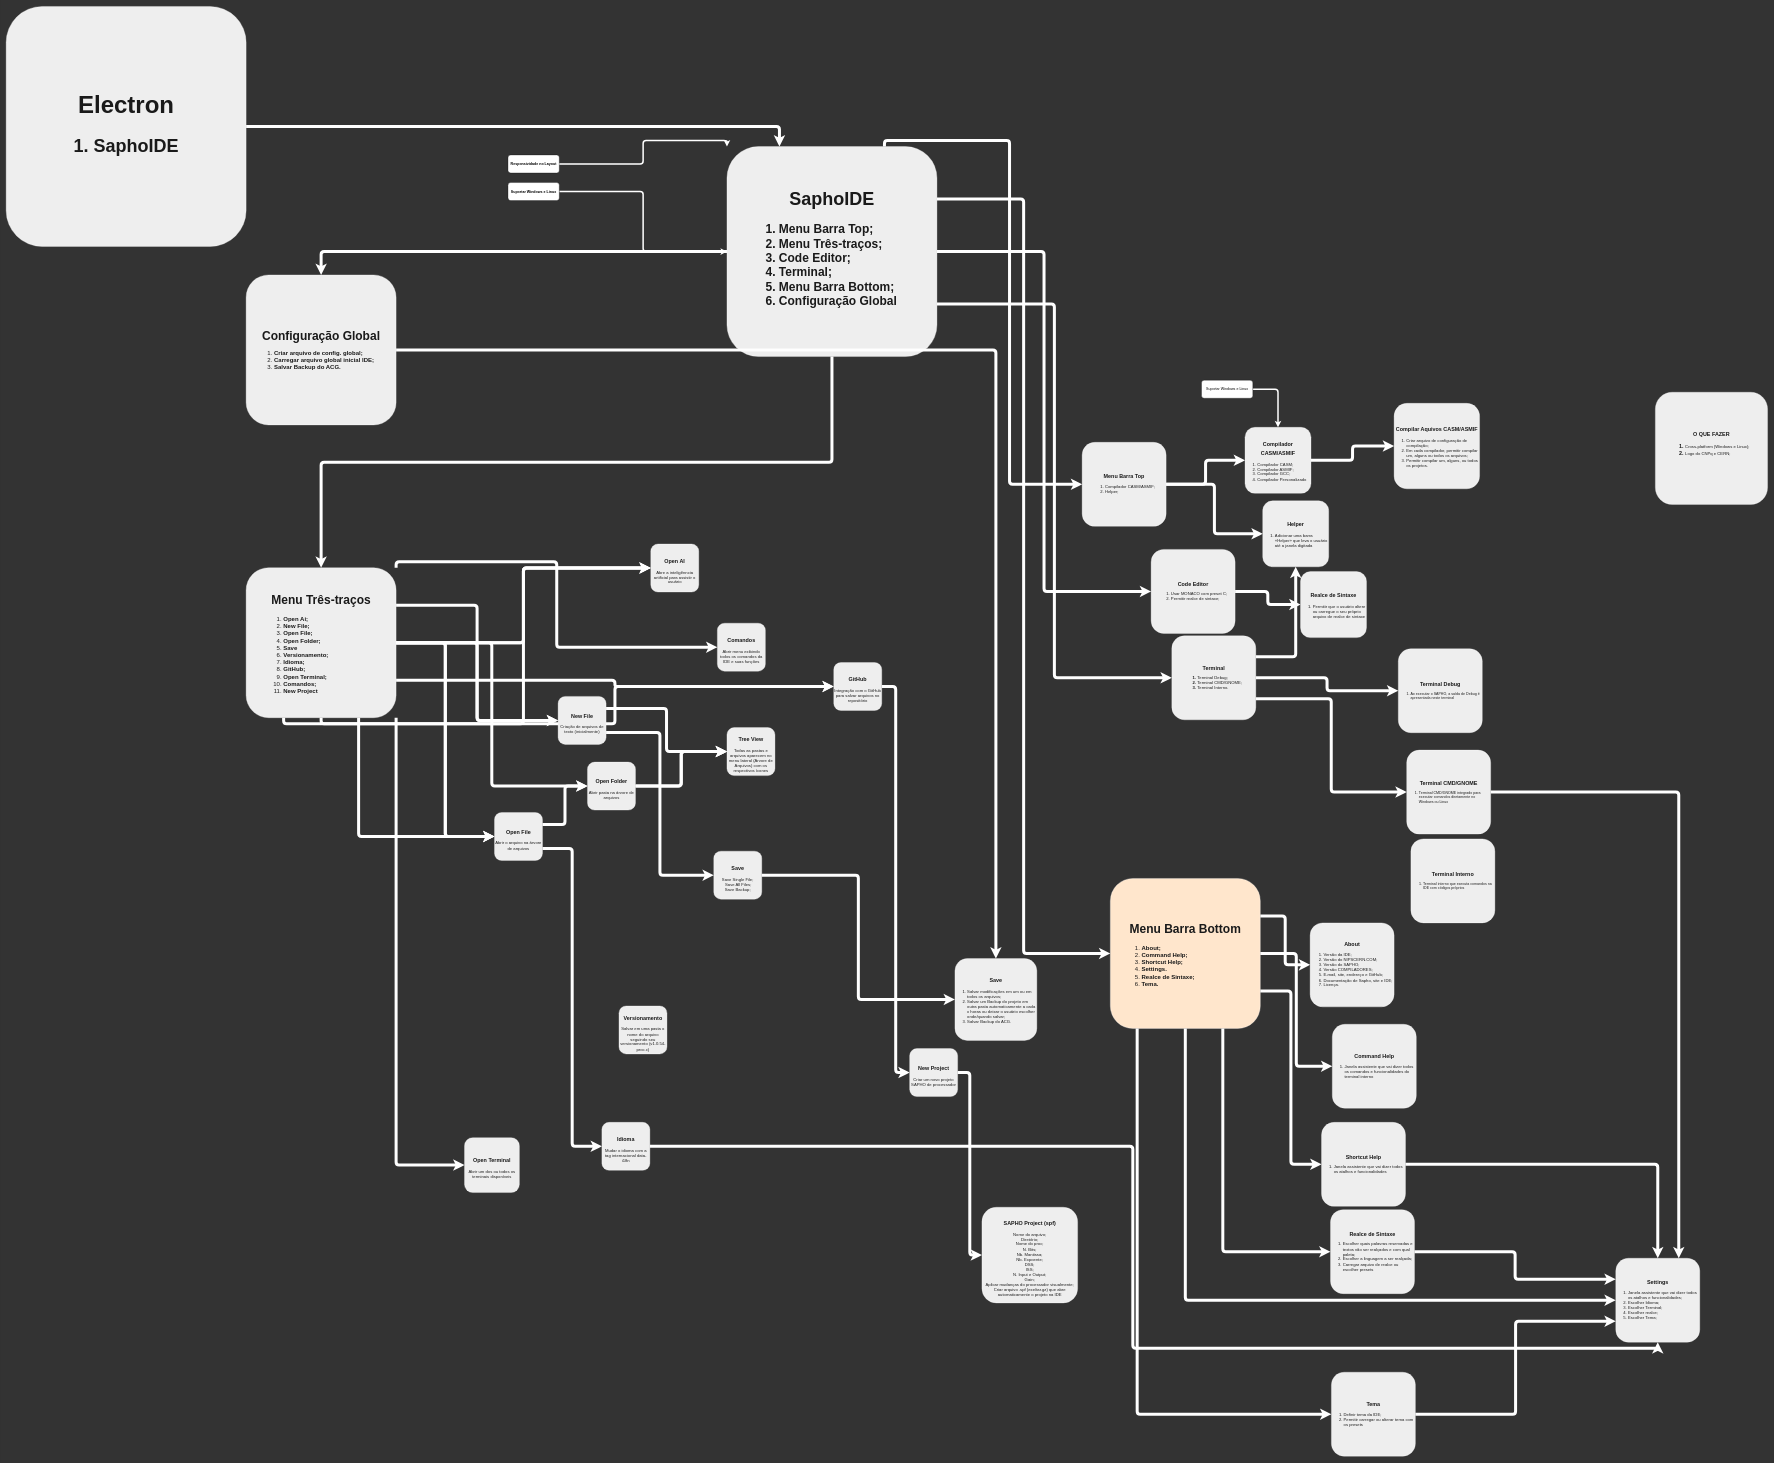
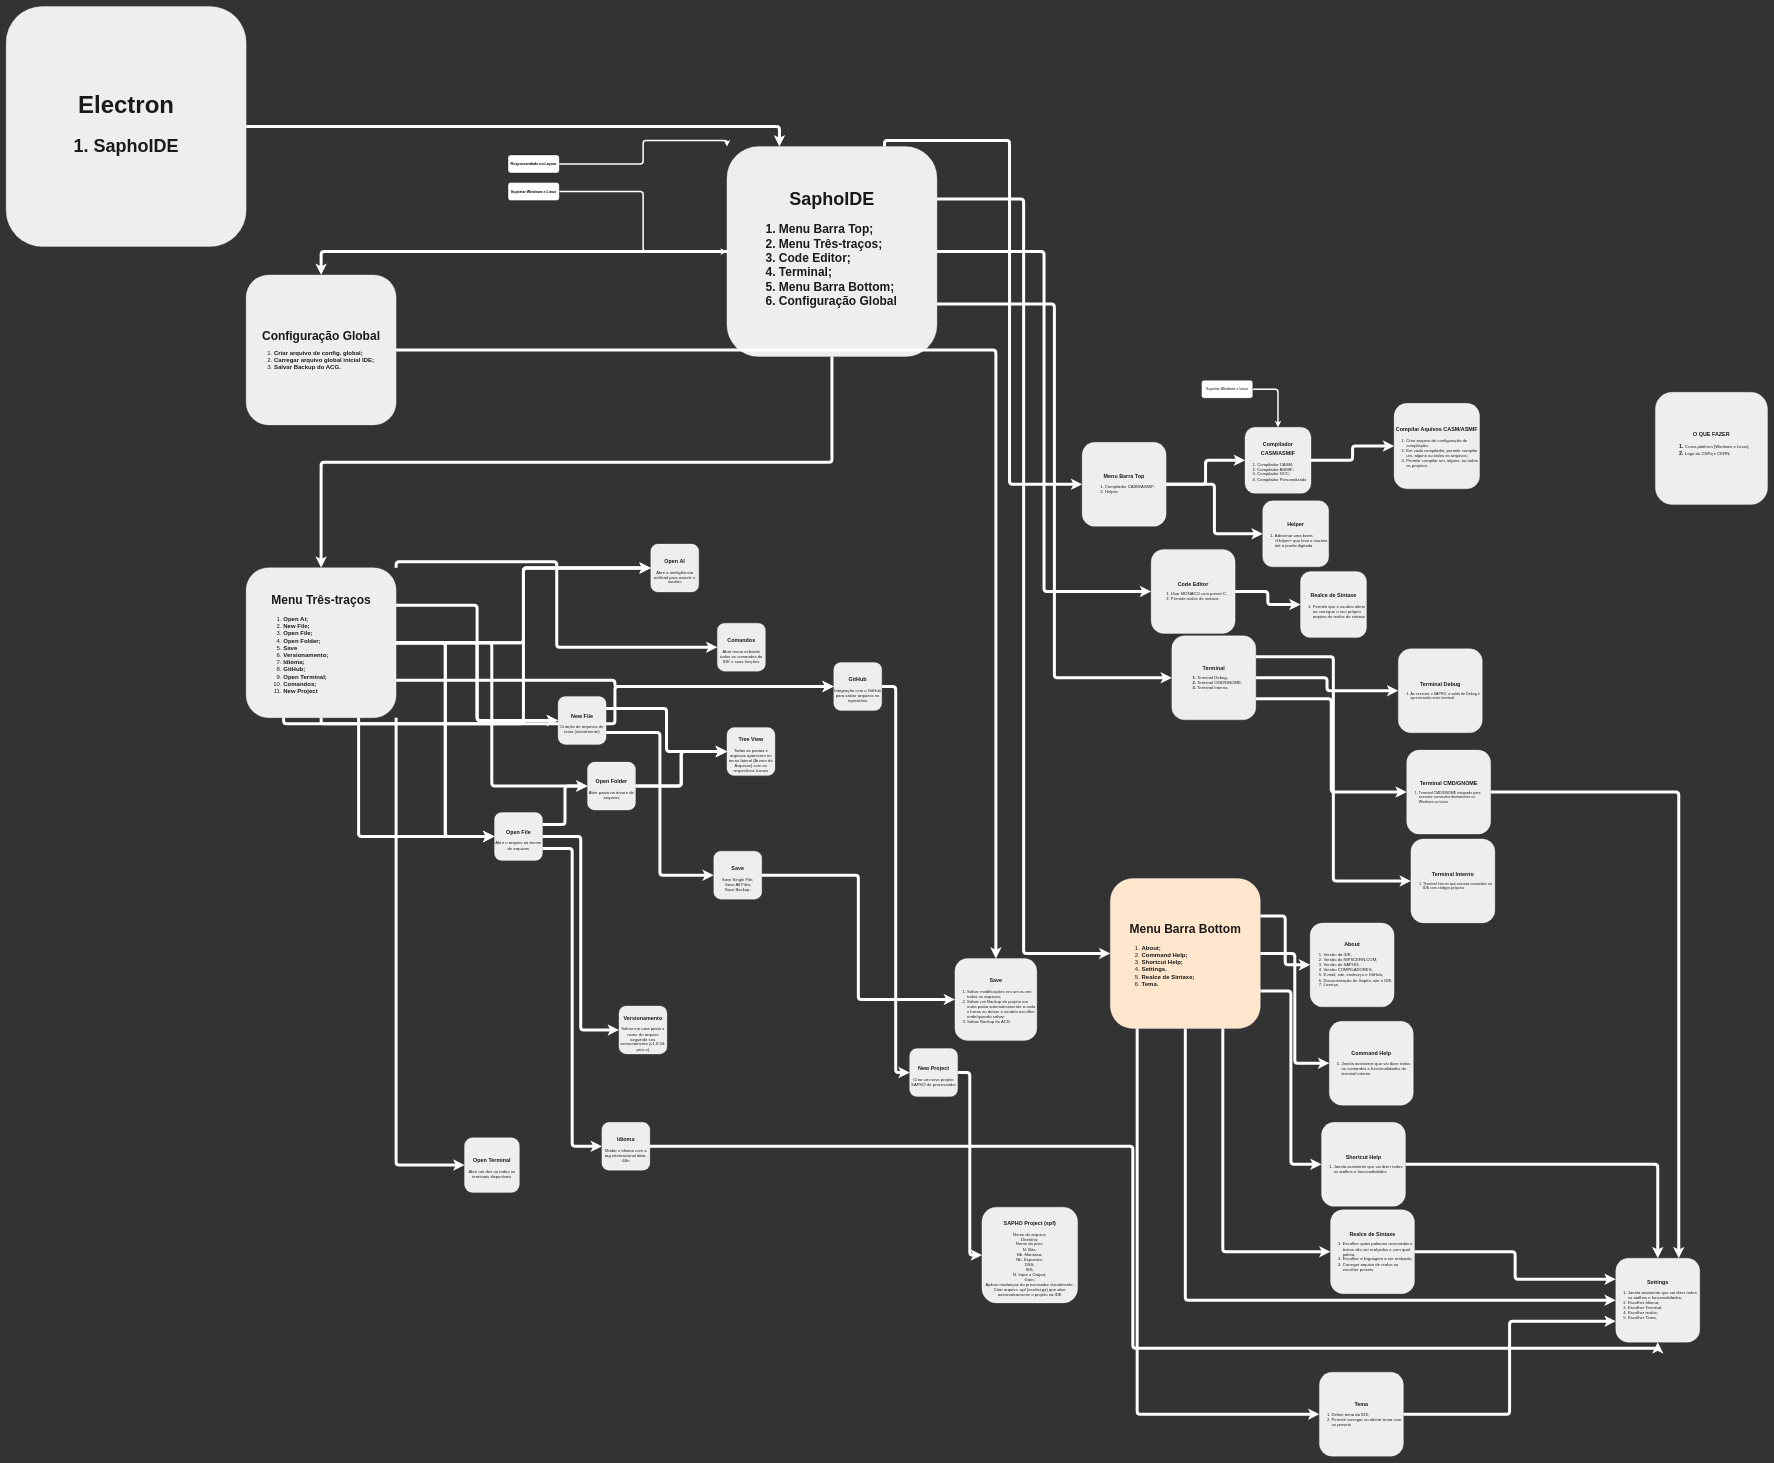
(1296, 619) -> (1334, 784)
none -> (581, 929)
(1374, 1066) -> (1371, 1063)
(1374, 1414) -> (1362, 1414)
